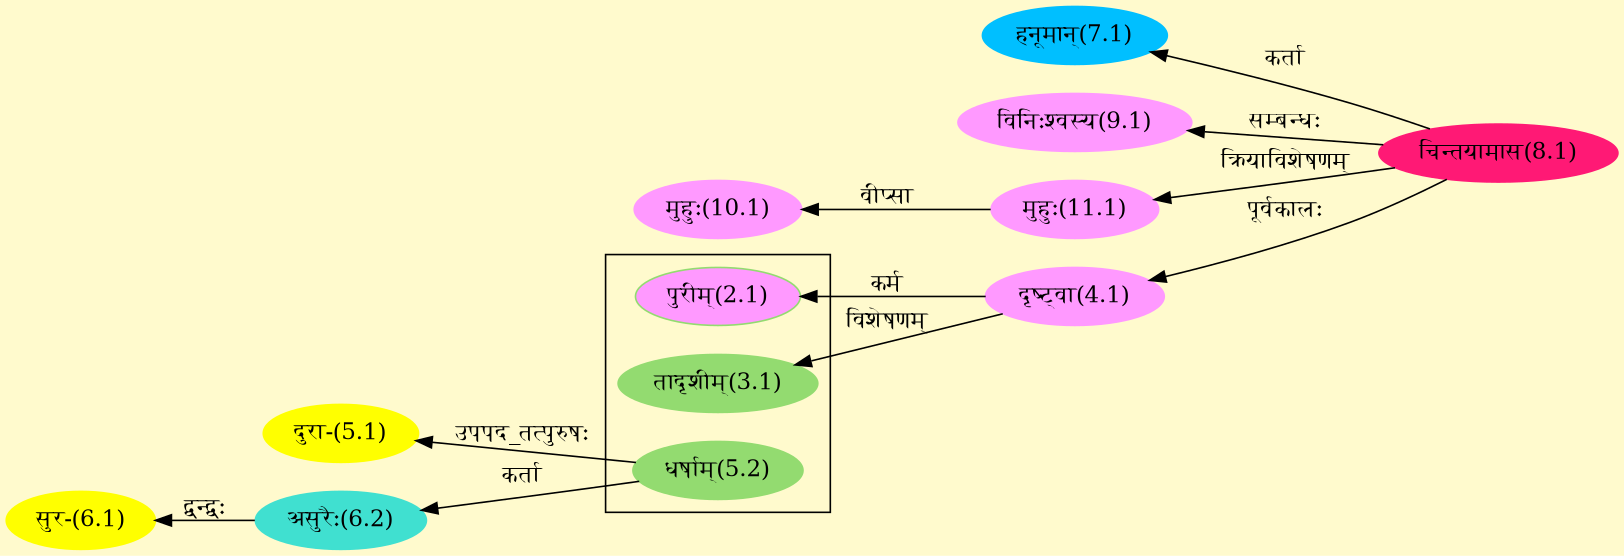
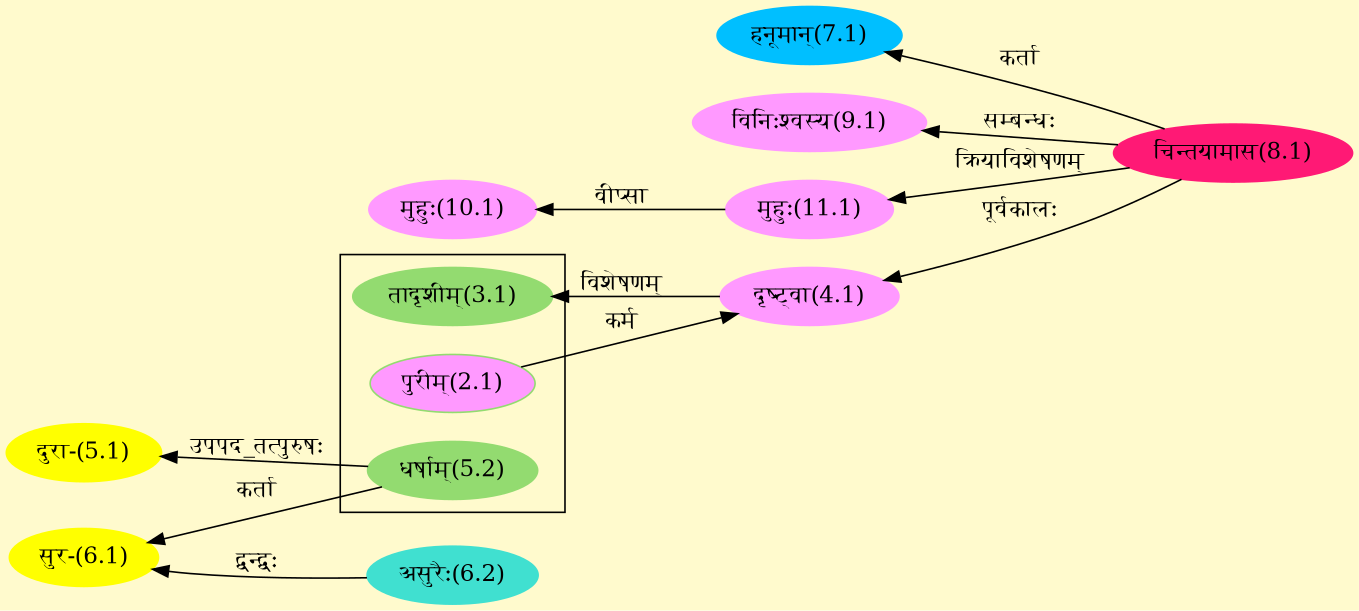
(902, 296) -> (621, 342)
(539, 495) -> (273, 513)
